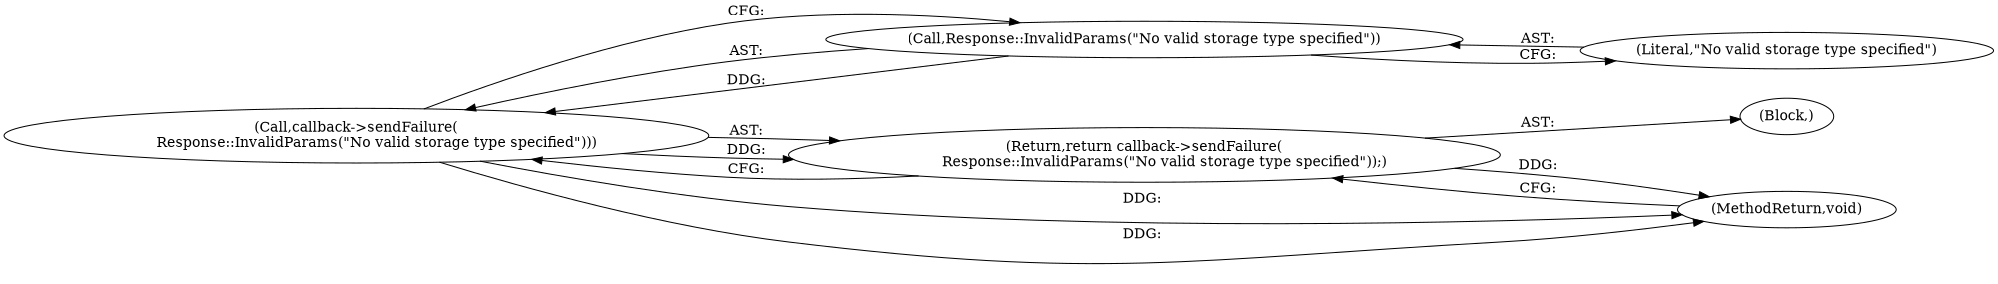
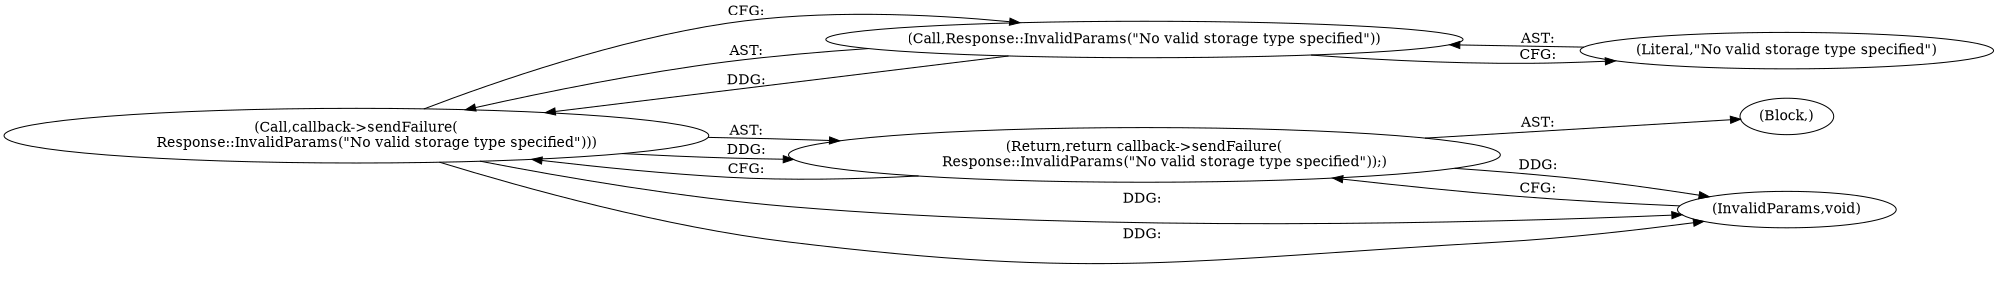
(1787, 210) -> (1787, 210)
